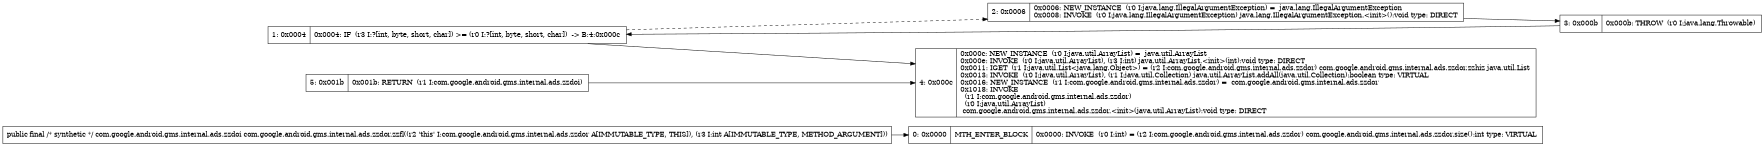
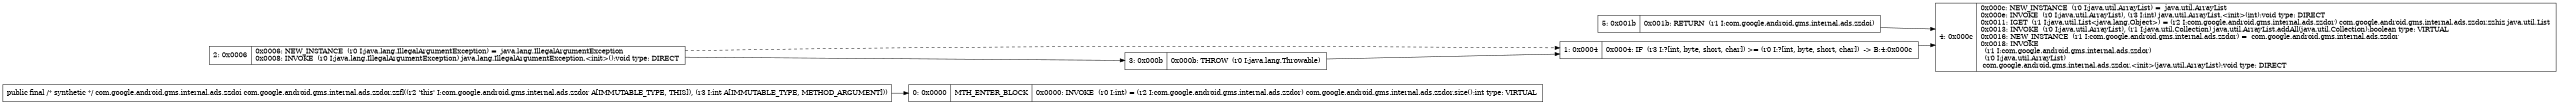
(805, 25) -> (1120, 46)
(992, 90) -> (2012, 44)
